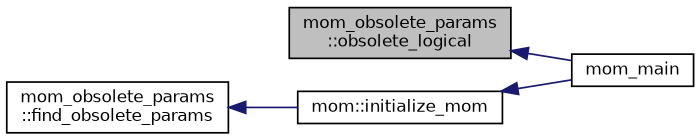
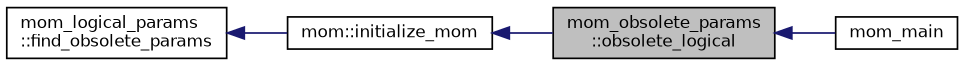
(545, 84) -> (531, 33)
(118, 107) -> (117, 33)
